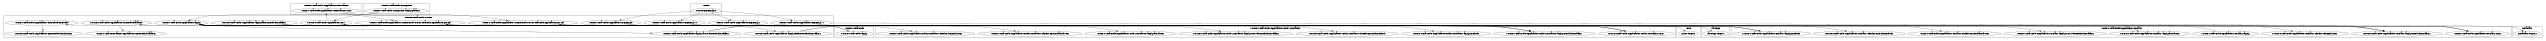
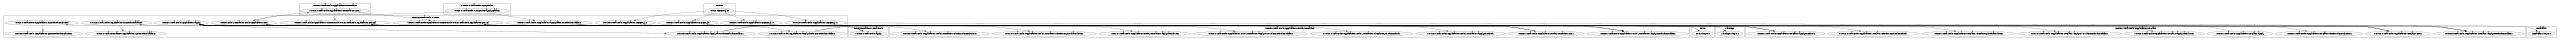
(285, 15) -> (512, 17)
(326, 23) -> (244, 23)
(854, 28) -> (869, 28)
